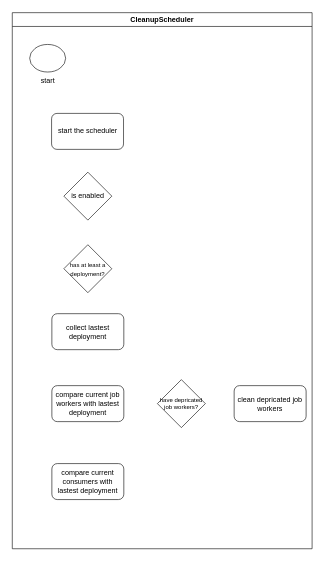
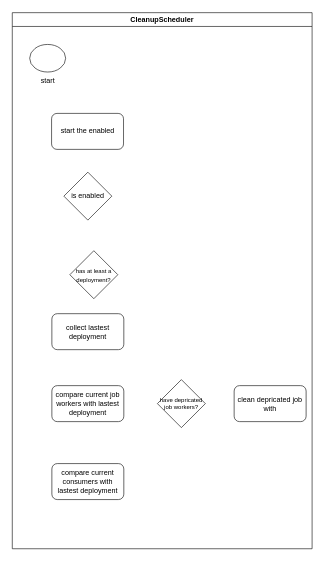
(88, 131) -> (88, 131)
(88, 269) -> (94, 275)
(270, 404) -> (270, 404)
